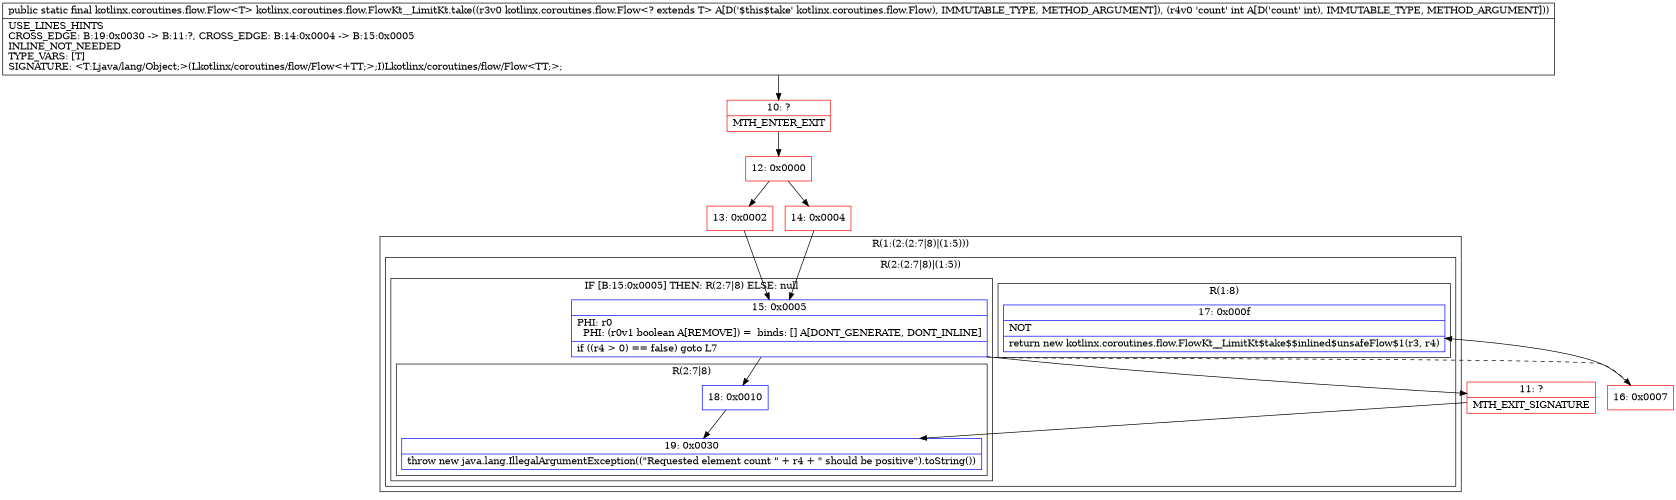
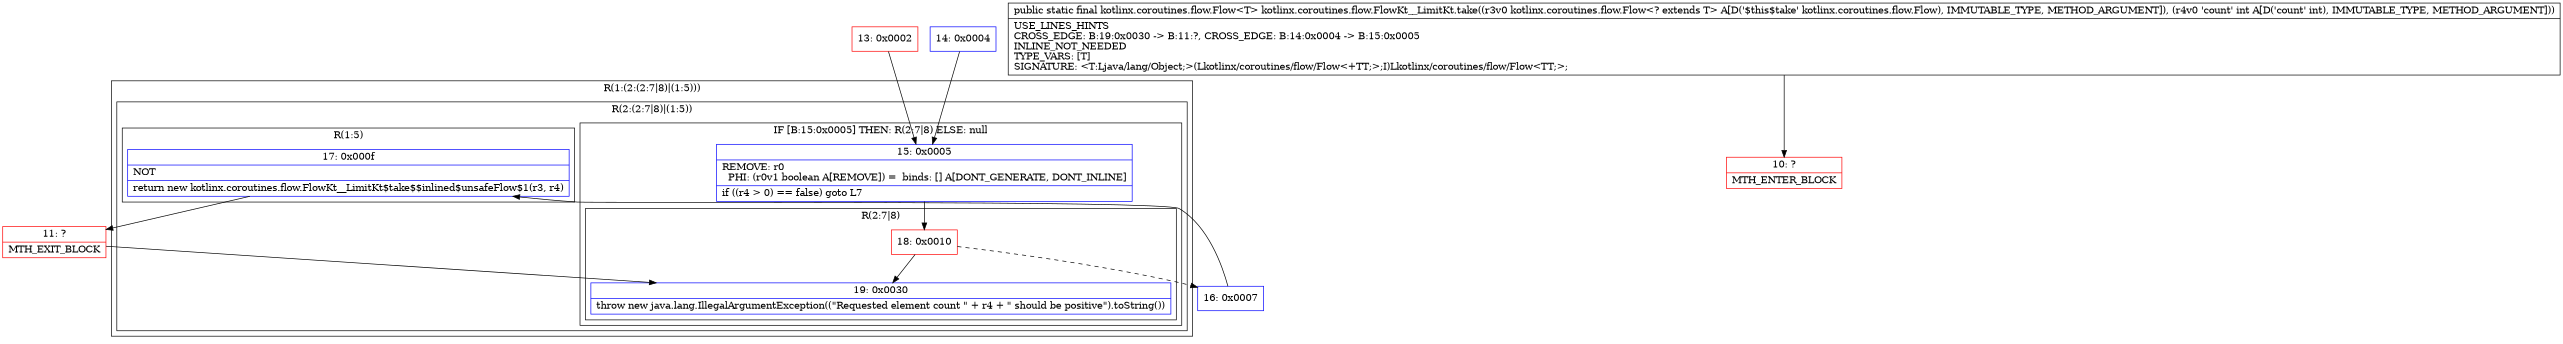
(779, 123) -> (1784, 180)
(779, 169) -> none
(818, 218) -> (963, 39)
(1224, 291) -> (348, 136)
(596, 323) -> (755, 167)
(1470, 360) -> (1075, 263)
(1223, 377) -> (181, 212)
(735, 398) -> (924, 242)
(1641, 398) -> (1231, 298)
(1531, 405) -> (54, 250)
